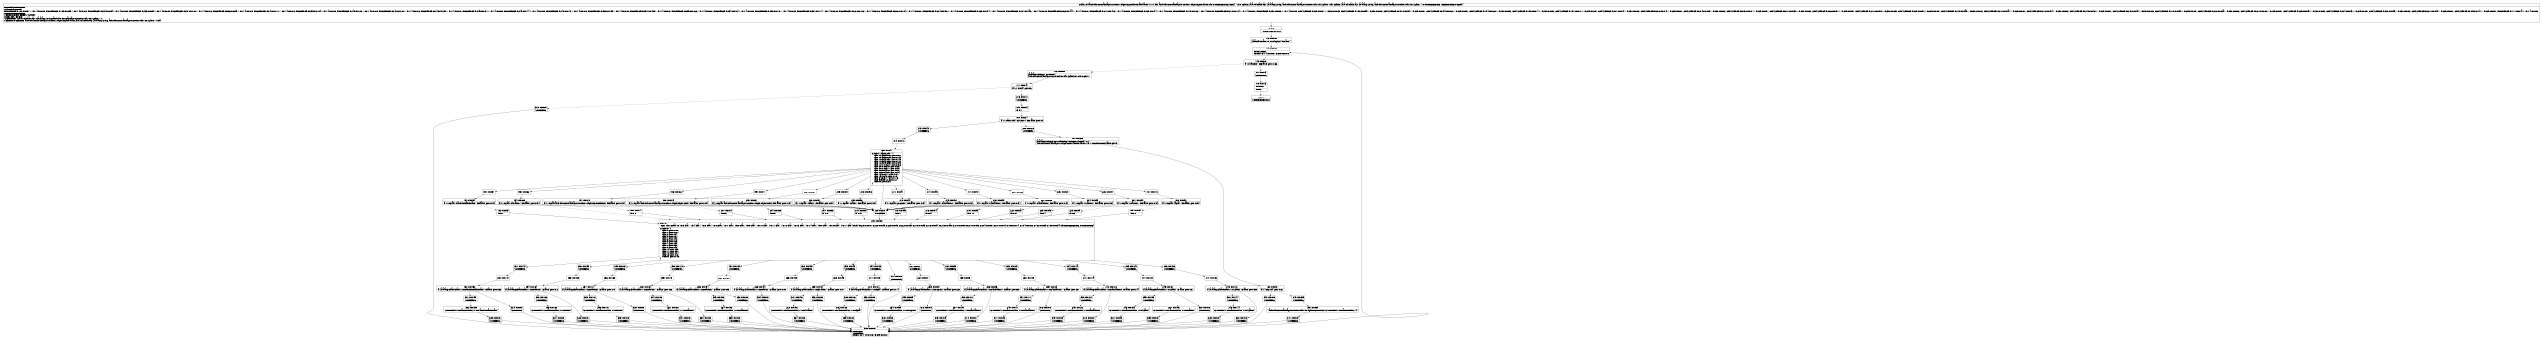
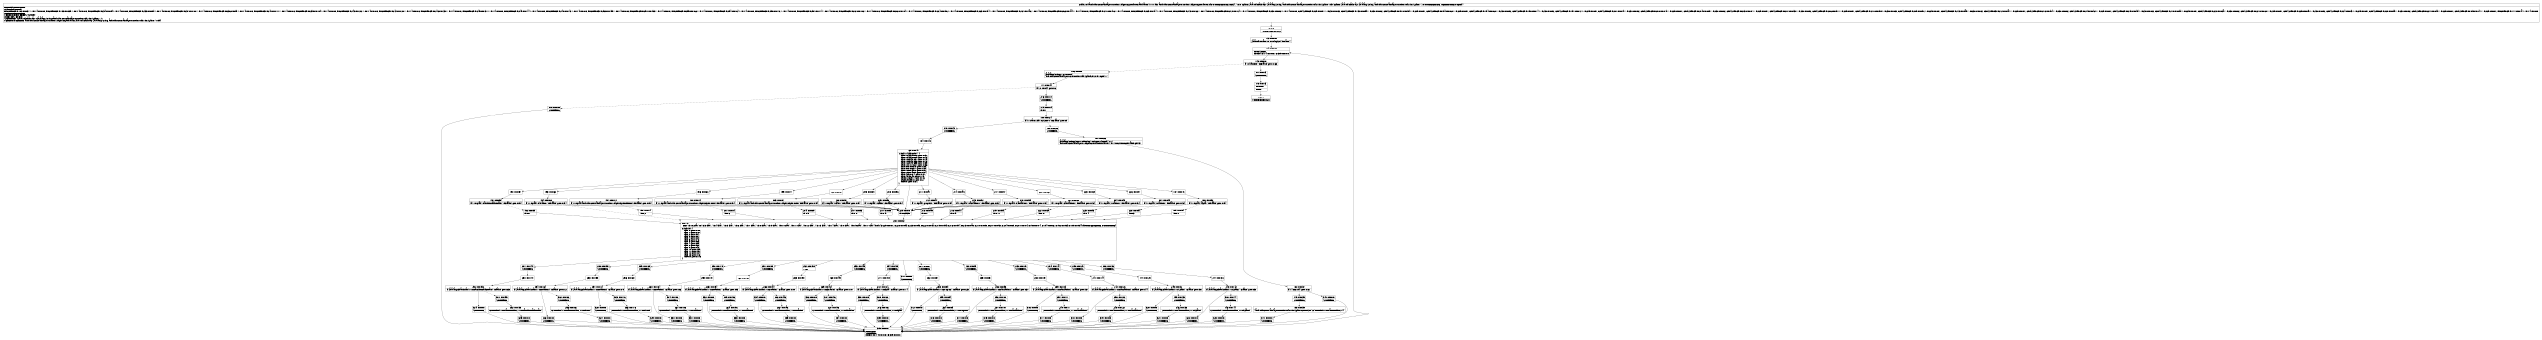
(807, 269) -> (806, 269)
none -> (780, 299)
